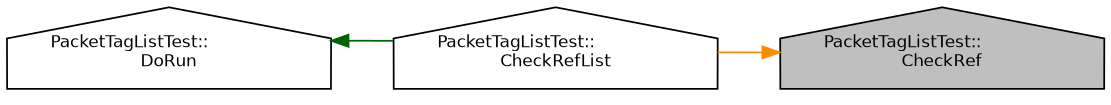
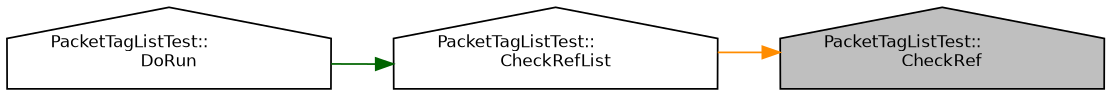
(371, 41) -> (353, 64)
